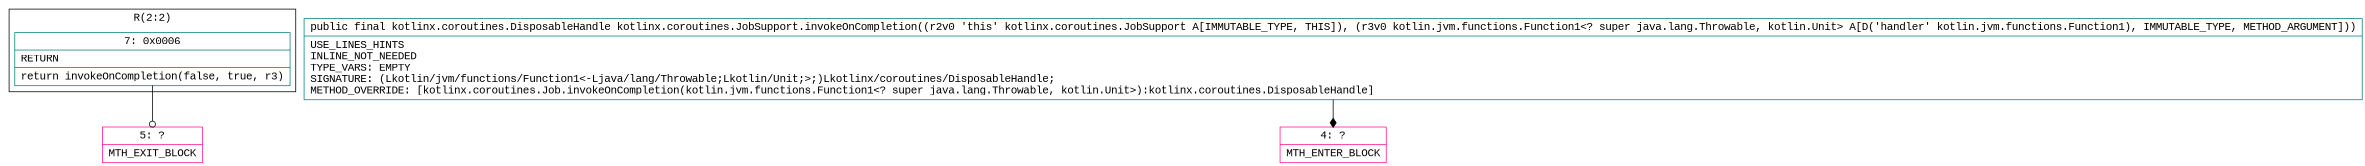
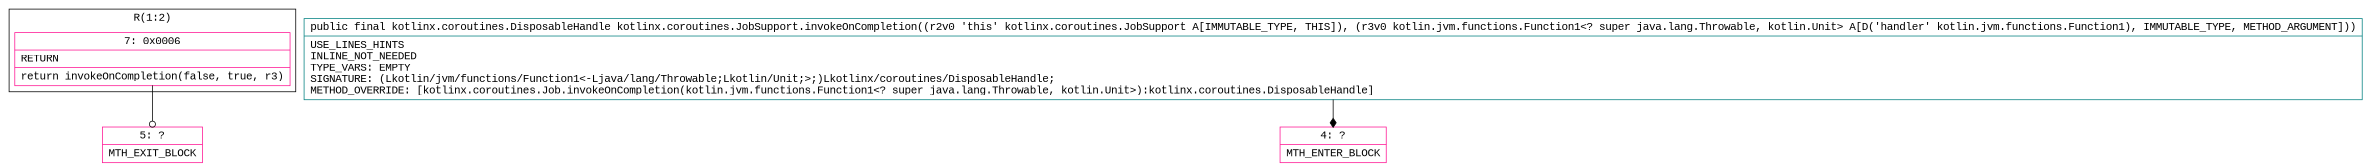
(152, 18) -> (152, 18)
(152, 59) -> (152, 59)
